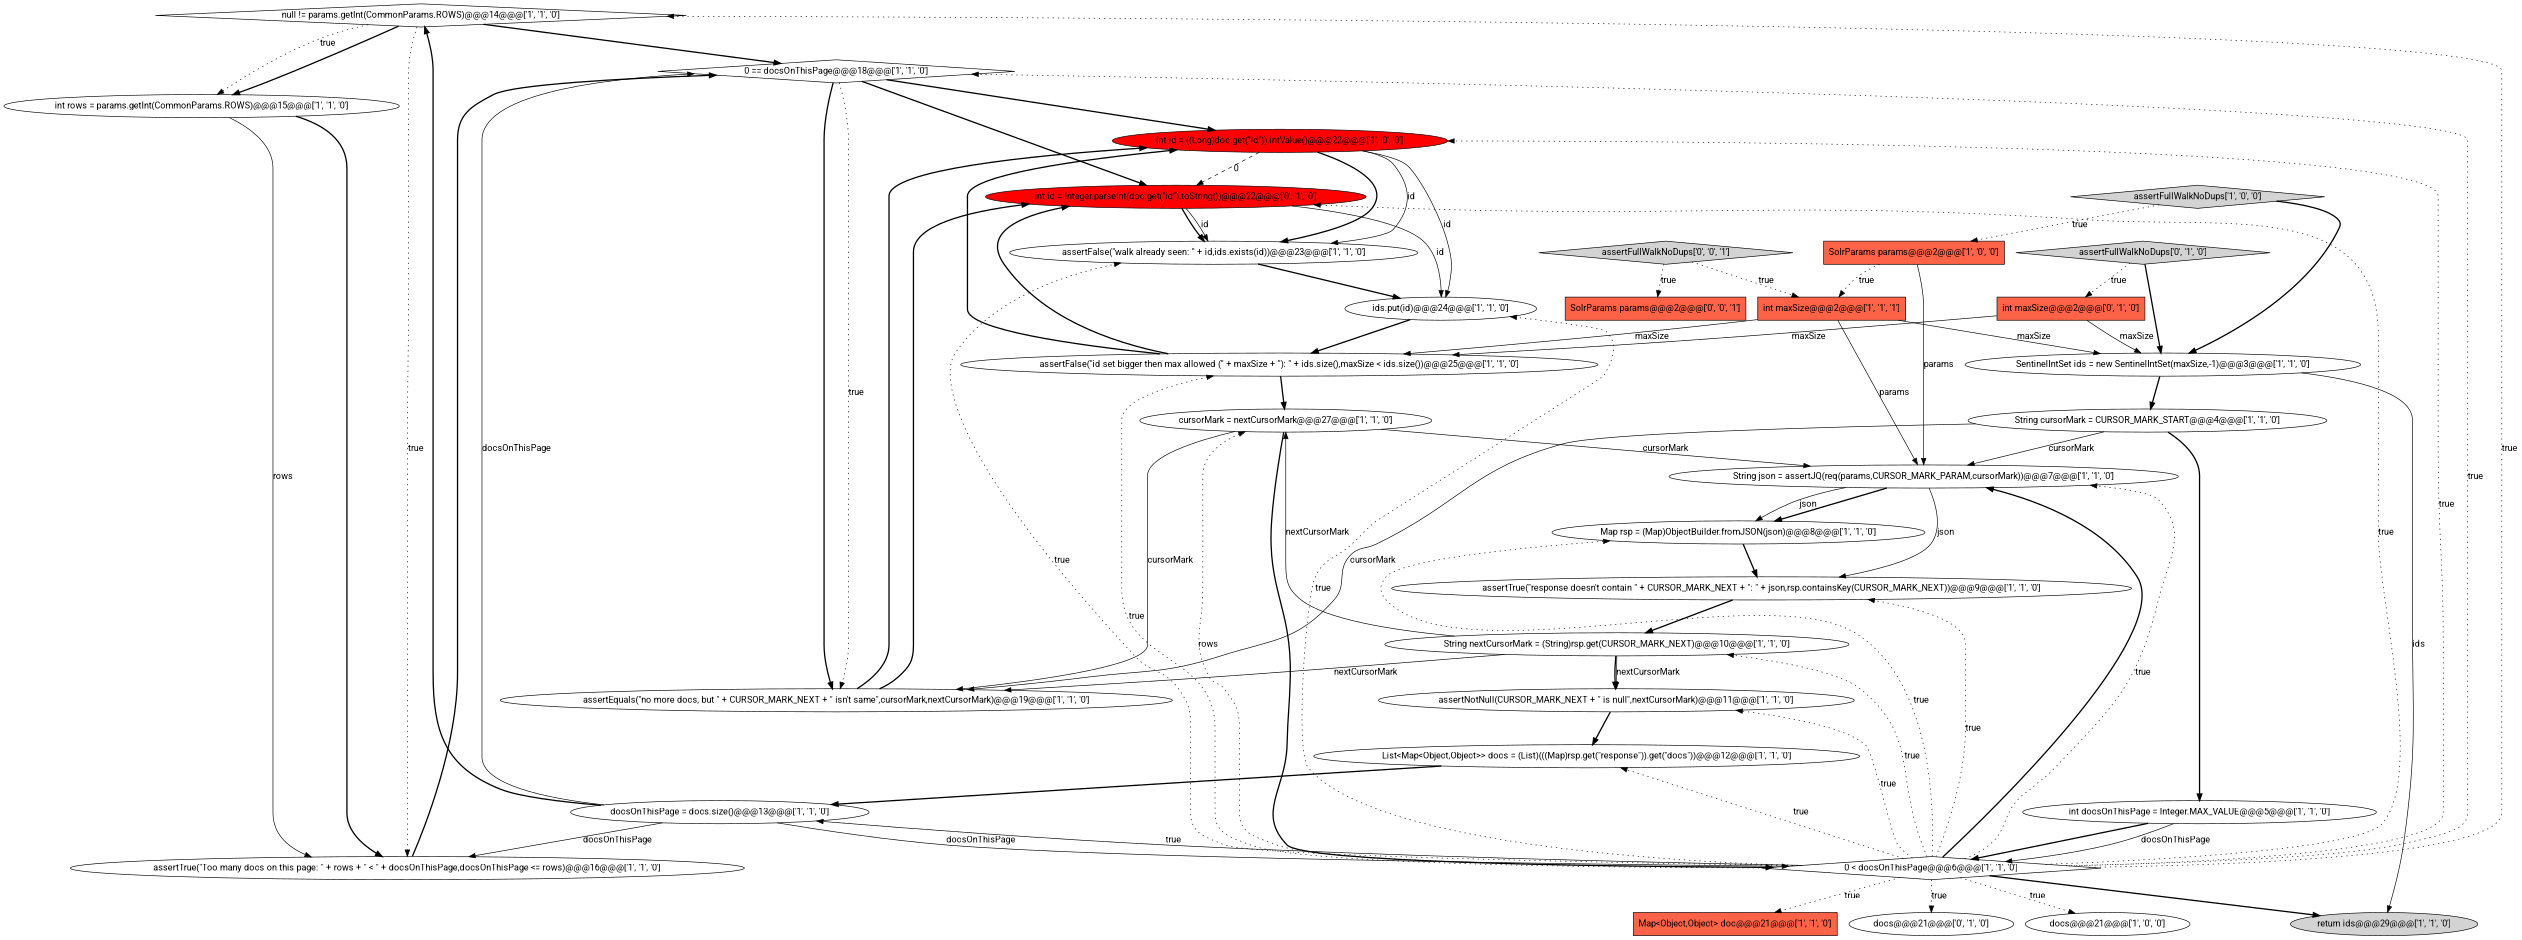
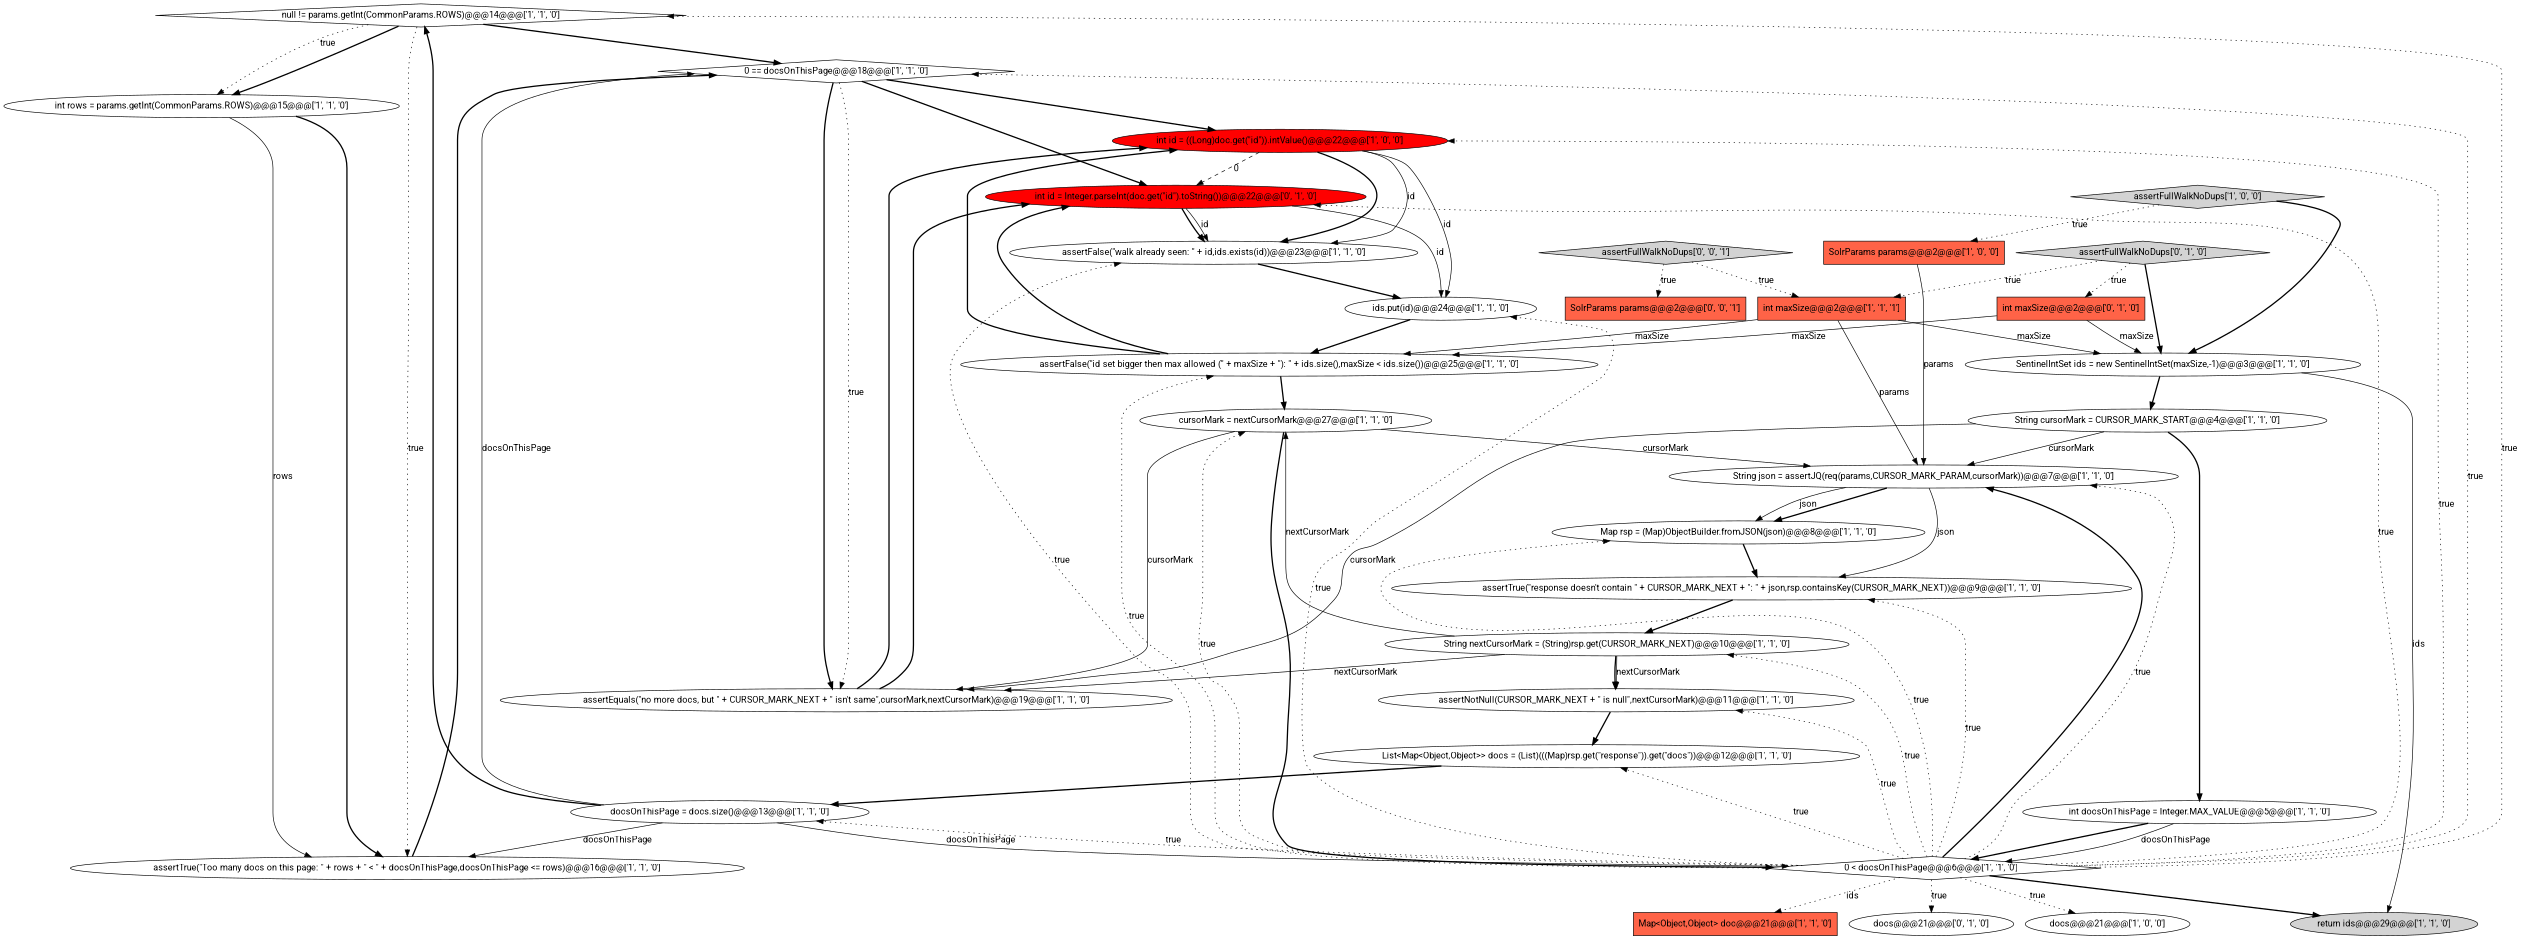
(1859, 275) -> (2001, 278)
(1208, 644) -> (1208, 644)
(1214, 847) -> (1214, 847)
(1853, 896) -> (1853, 896)
